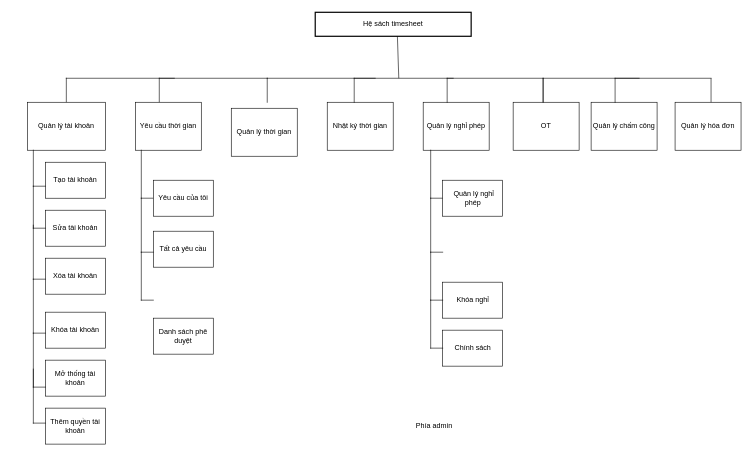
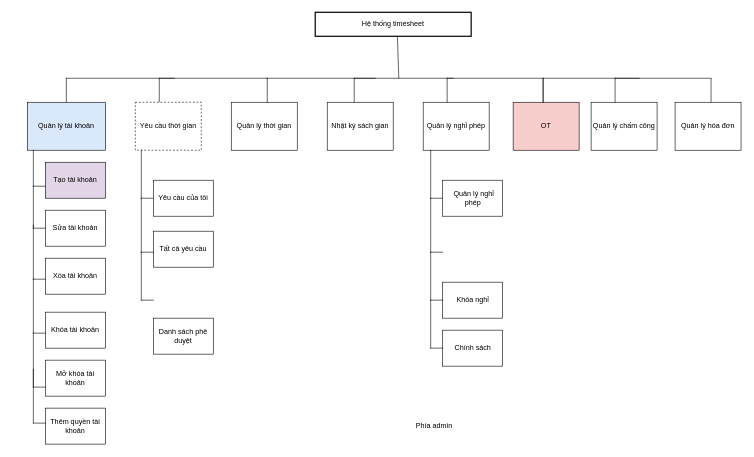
(393, 24) -> (393, 24)
(66, 126) -> (66, 126)
(168, 126) -> (168, 126)
(360, 126) -> (360, 126)
(546, 126) -> (546, 126)
(264, 132) -> (264, 126)
(75, 180) -> (75, 180)
(75, 378) -> (75, 378)
